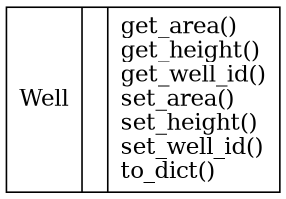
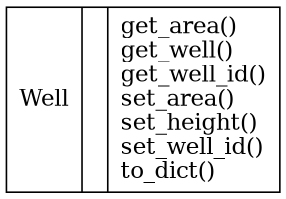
(191, 51) -> (177, 51)
